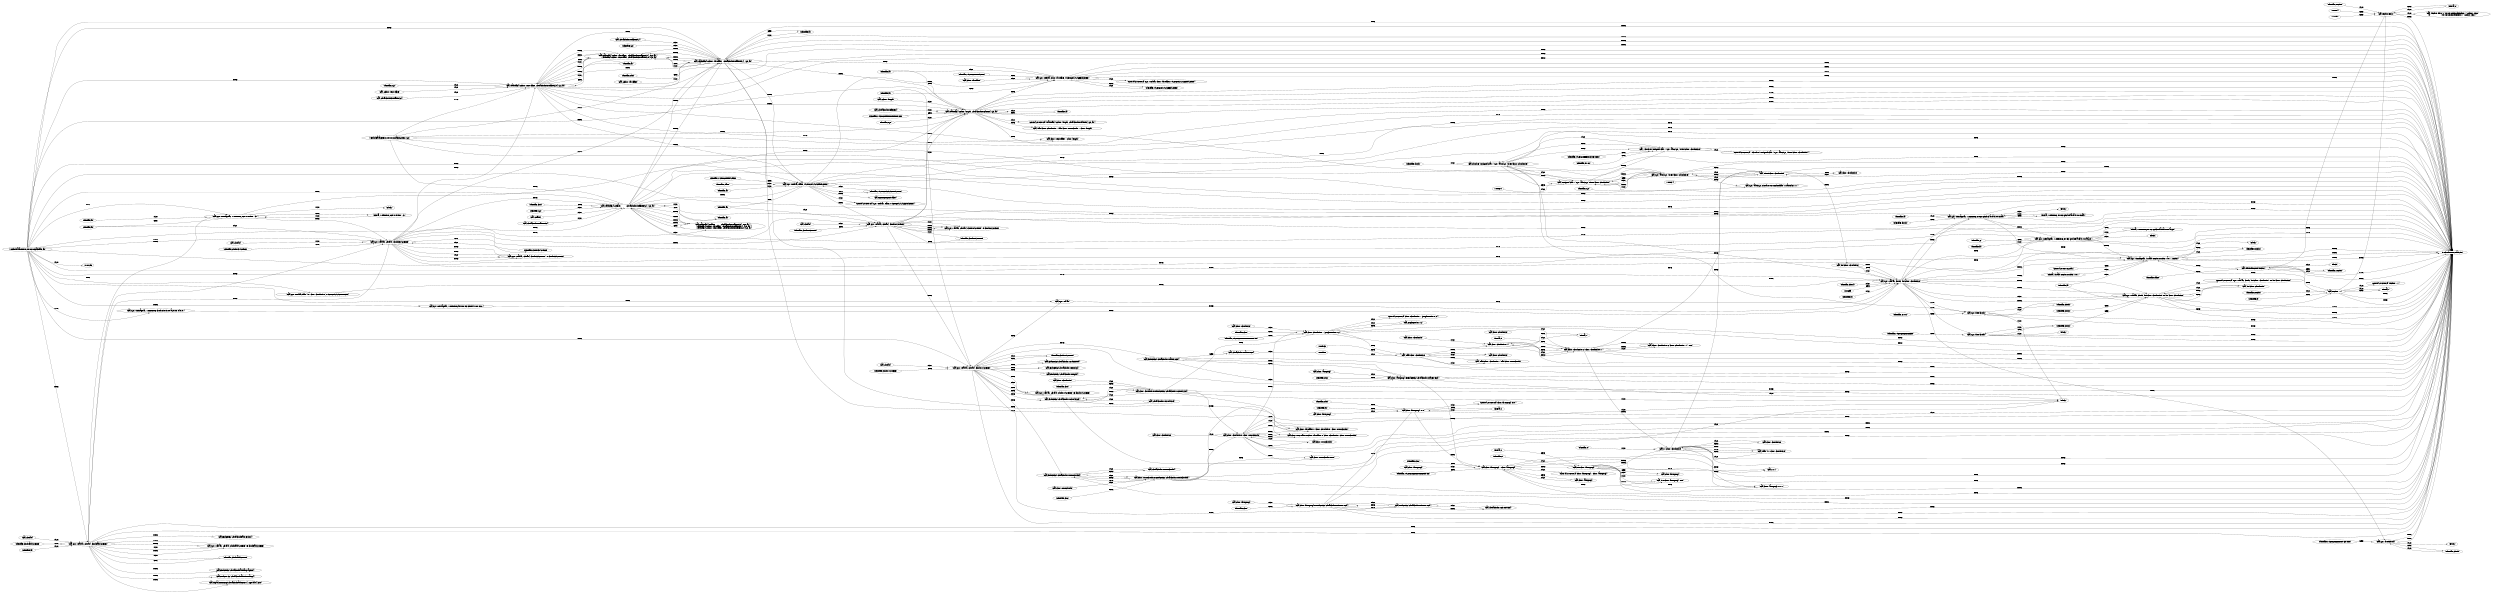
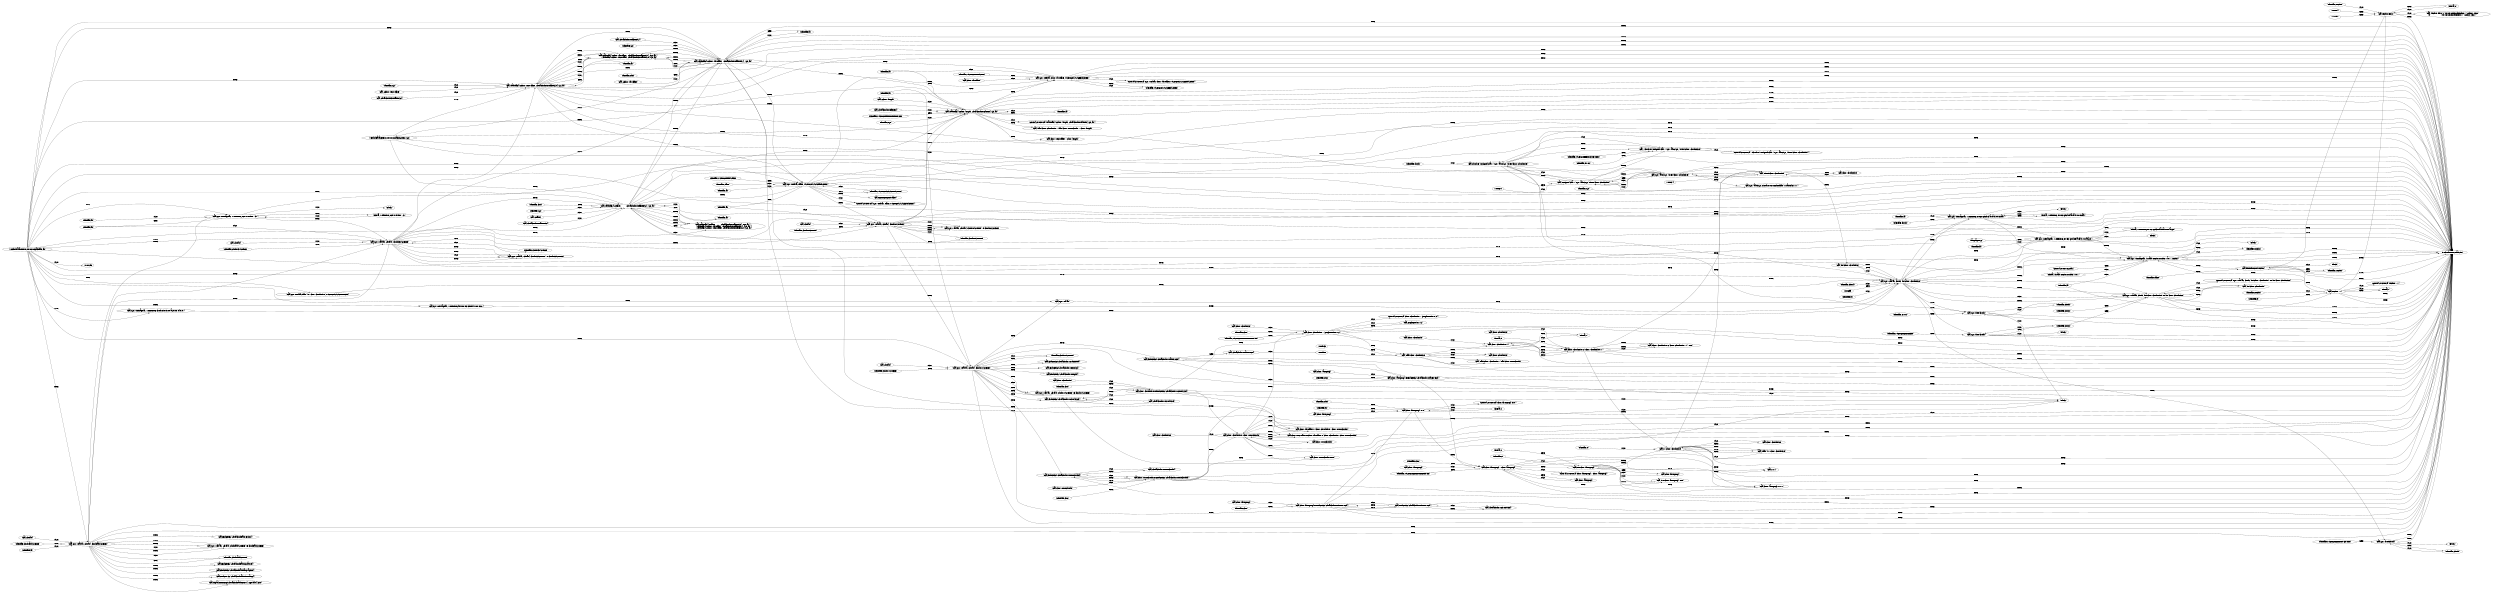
(1484, 115) -> none
(1976, 241) -> (1976, 241)
(2253, 268) -> (2253, 268)
none -> (235, 564)
